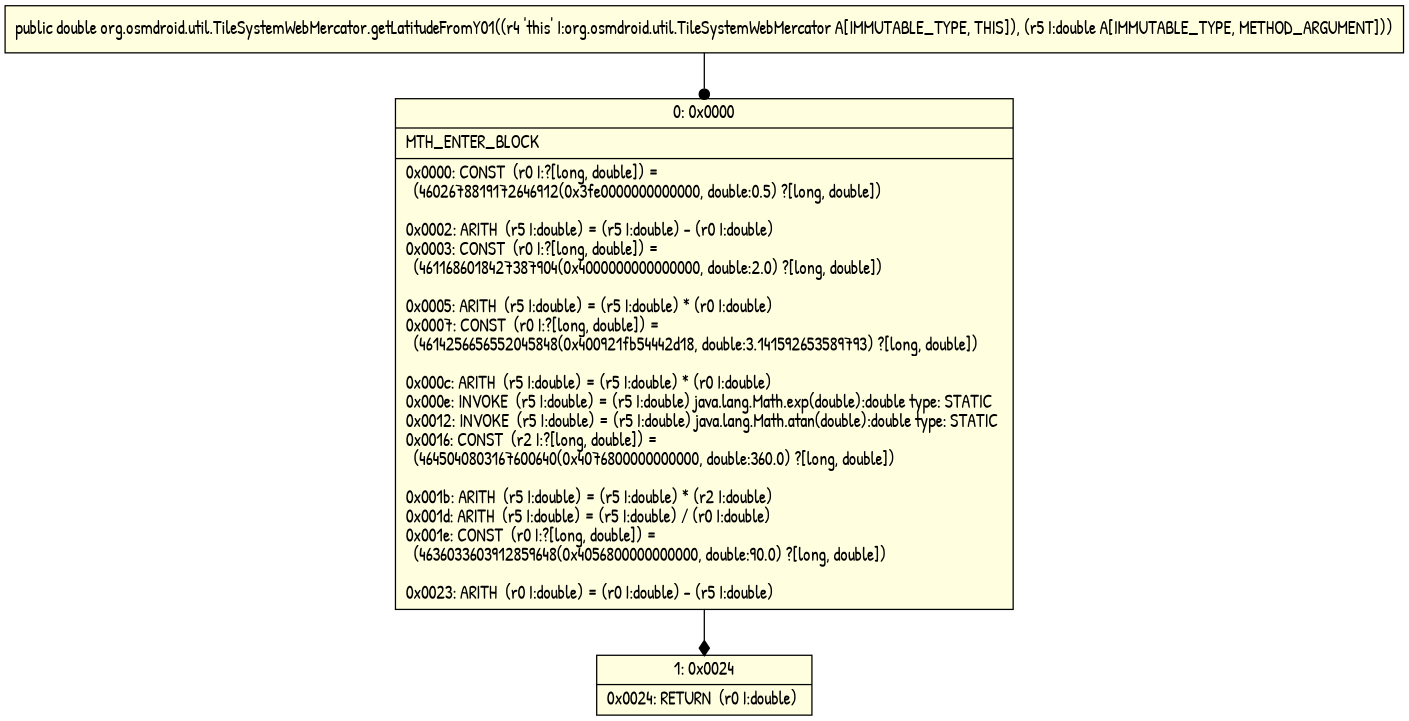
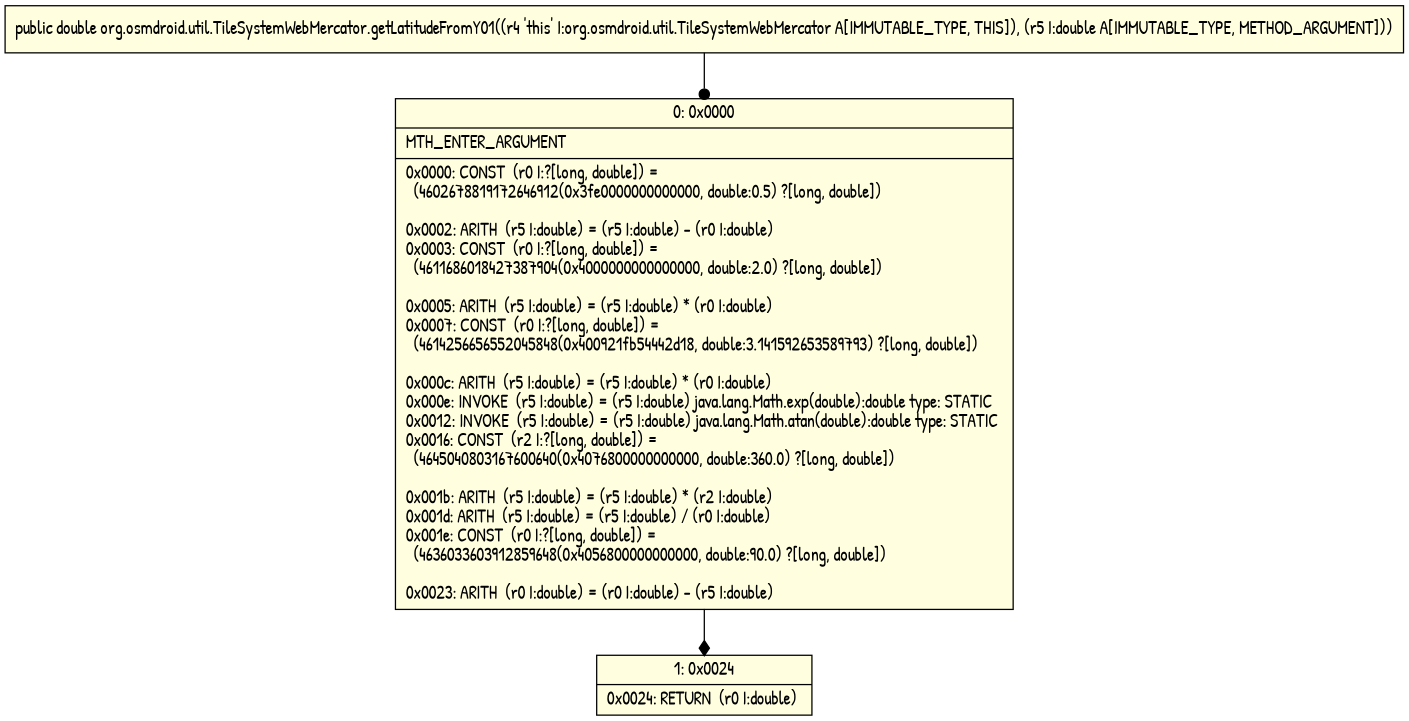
(473, 143) -> (487, 143)
